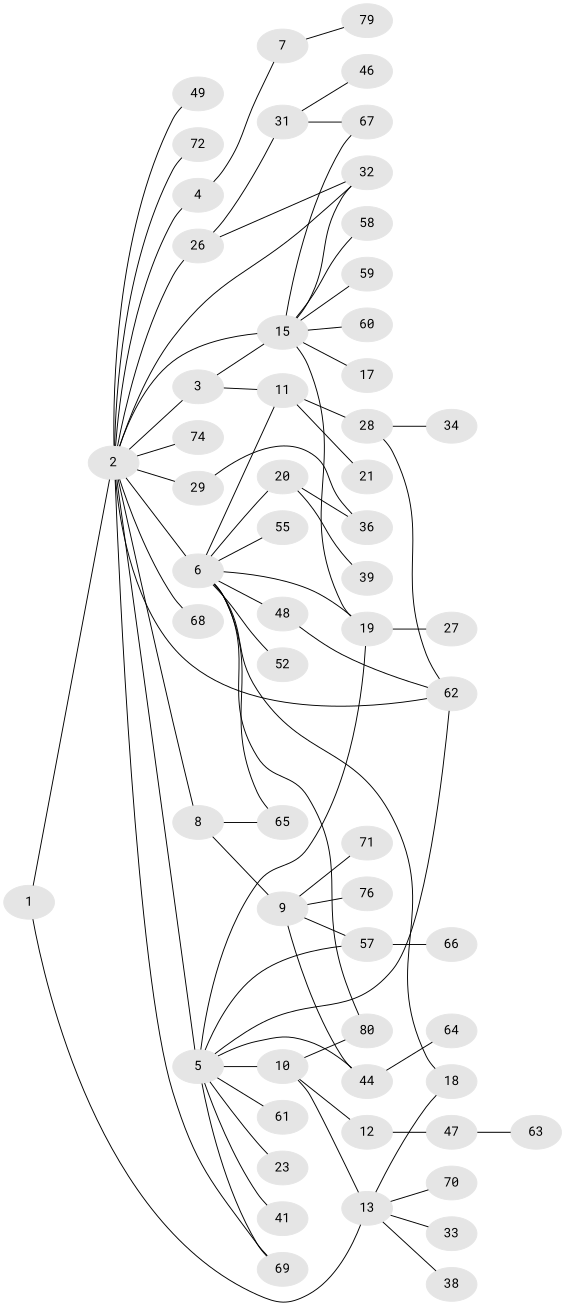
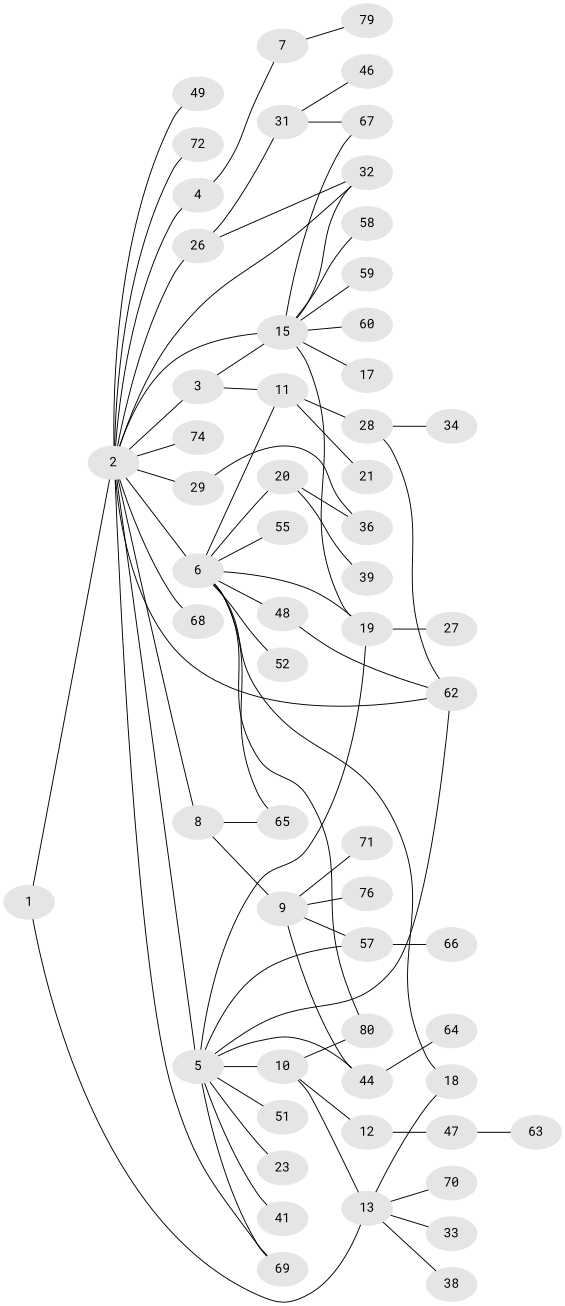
(283, 1117) -> (283, 1117)
